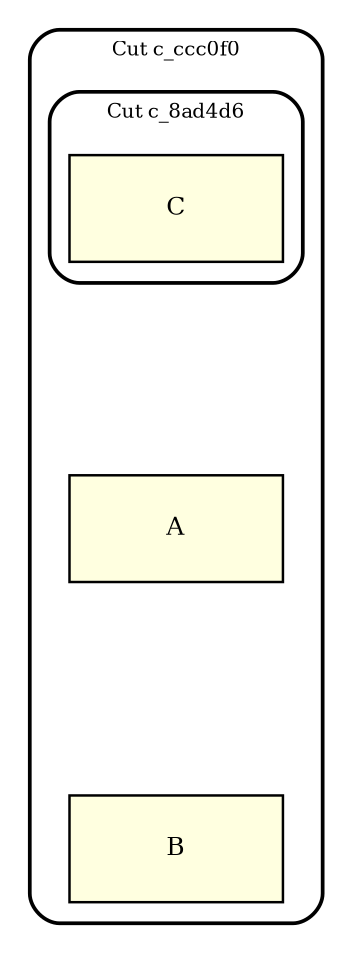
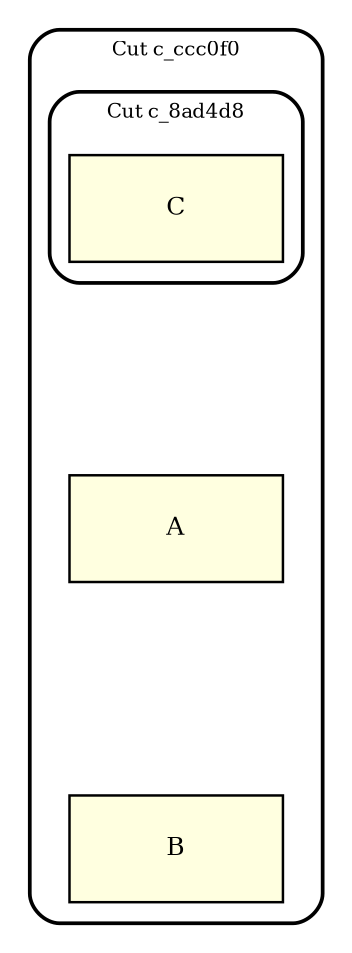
(176, 113) -> (176, 113)
